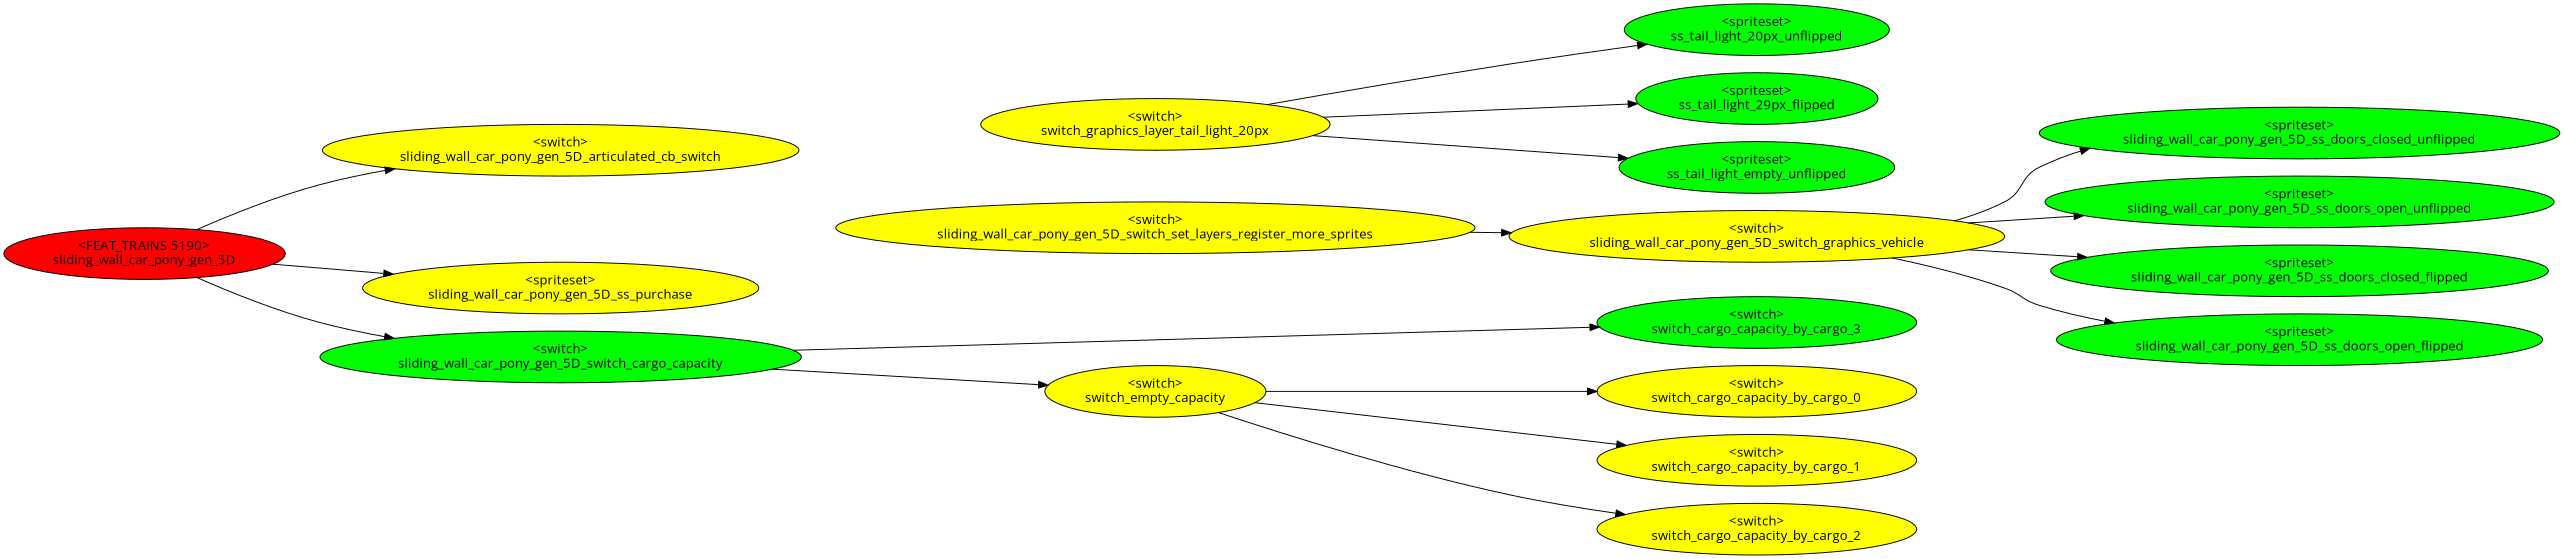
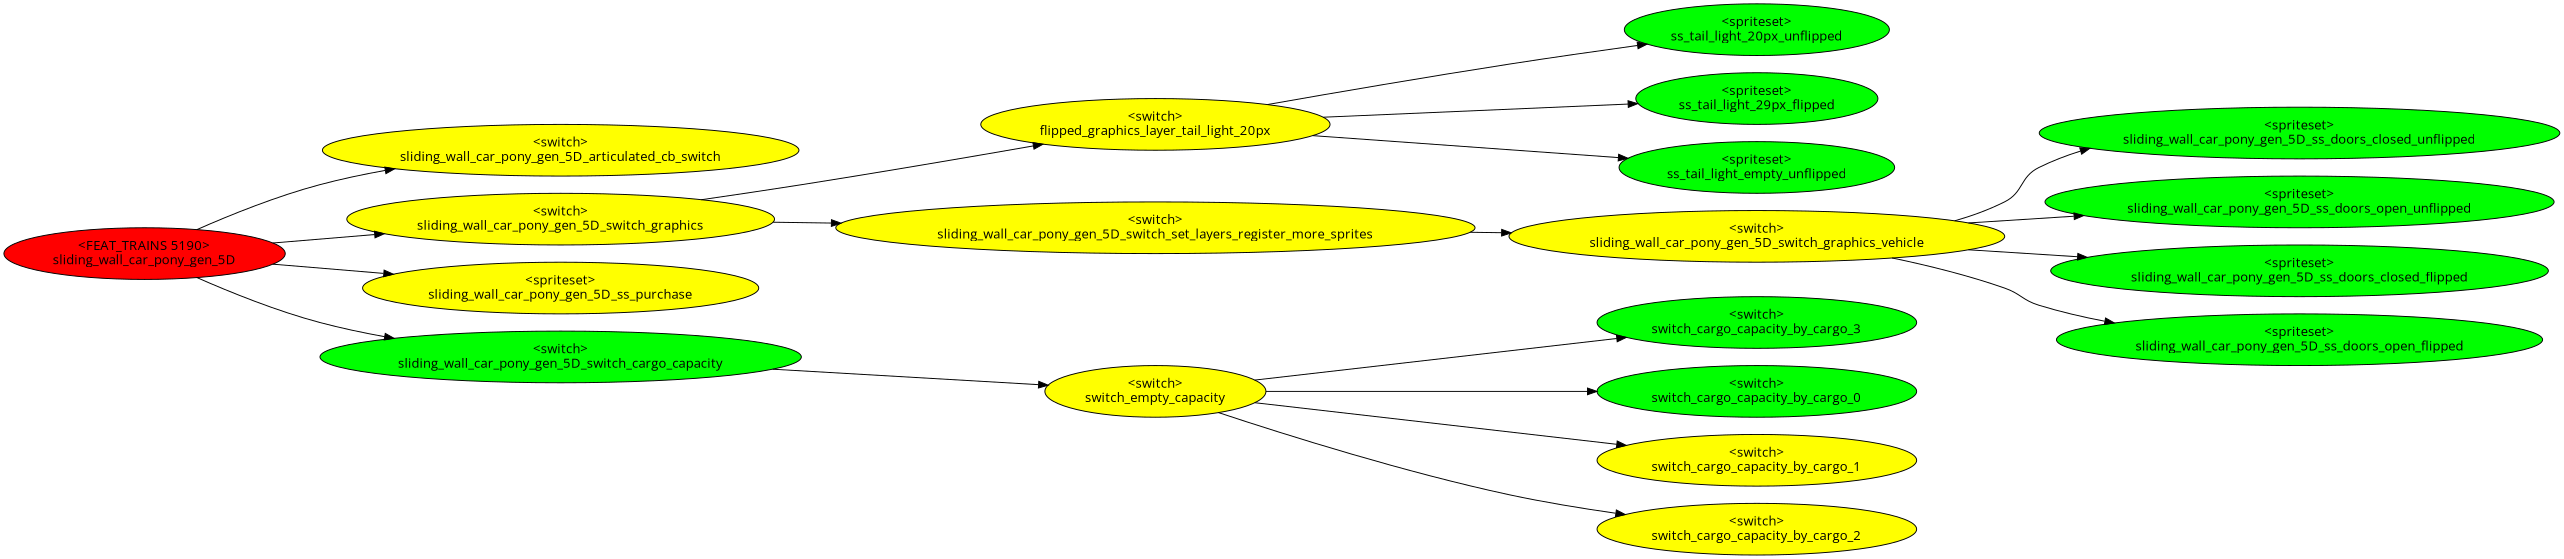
(1155, 124) -> (1155, 124)
none -> (561, 219)
(1192, 339) -> (1436, 359)
(1757, 391) -> (1757, 391)
